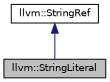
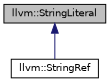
(55, 46) -> (55, 46)
